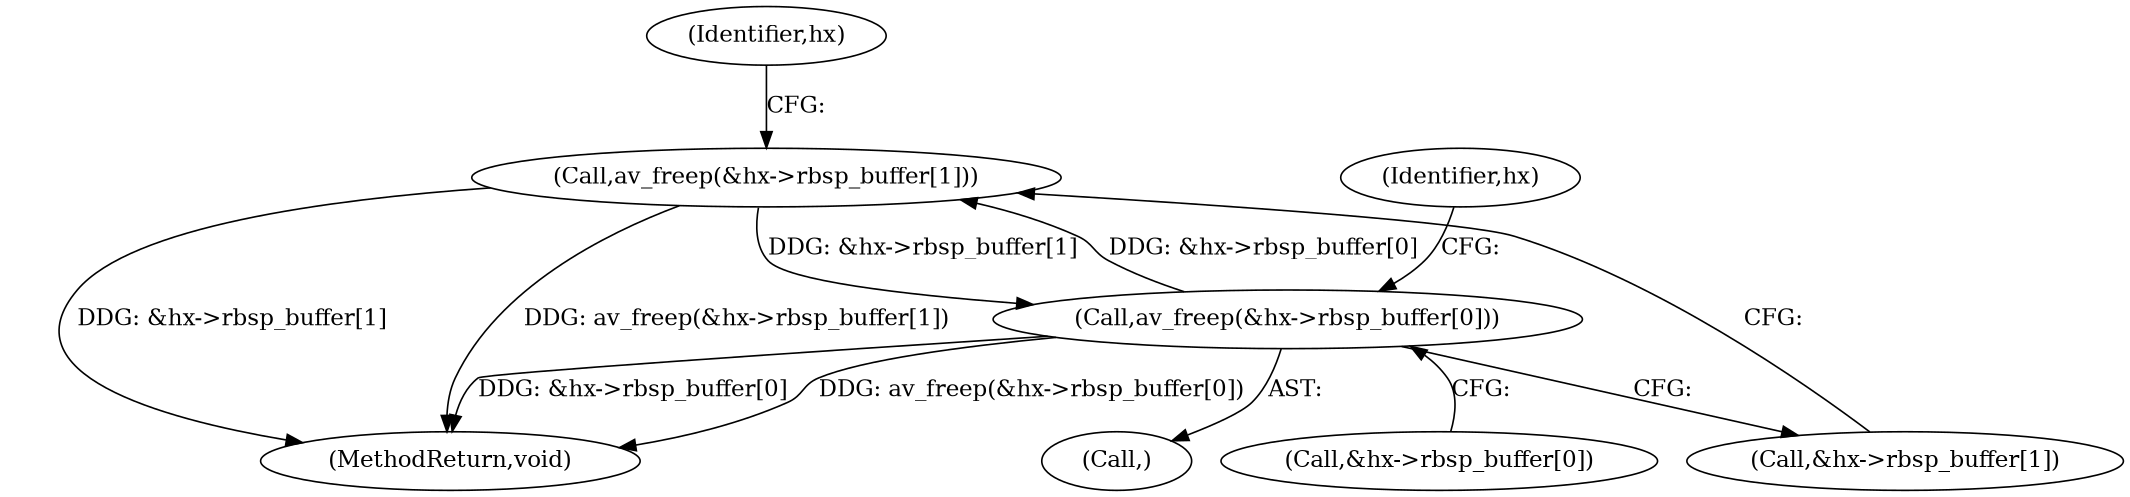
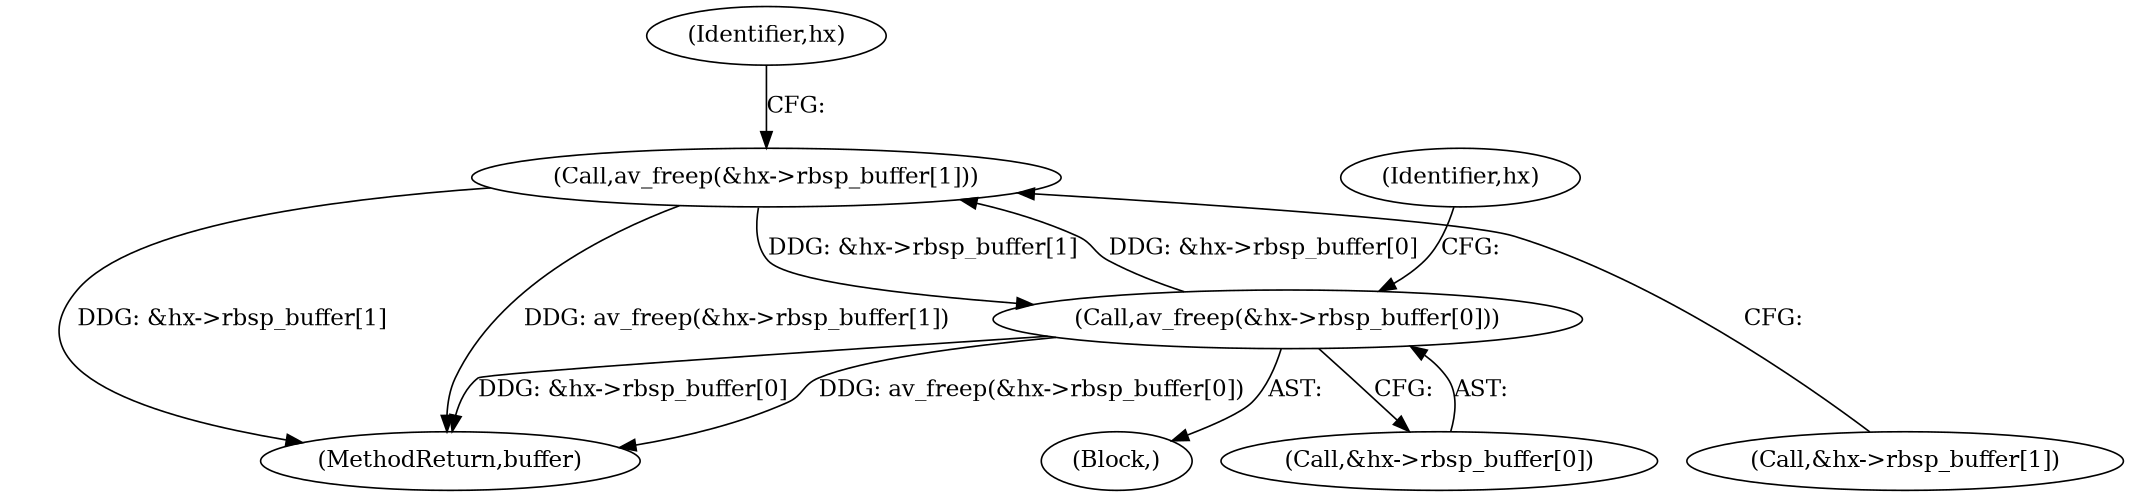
(1592, 389) -> (1358, 384)
(1485, 390) -> (1485, 390)
(450, 461) -> (450, 461)
(1117, 461) -> (1117, 461)
